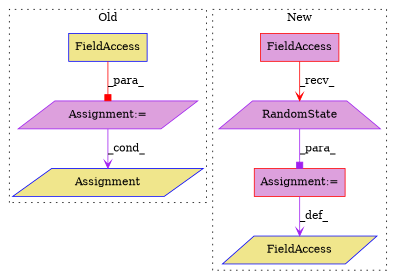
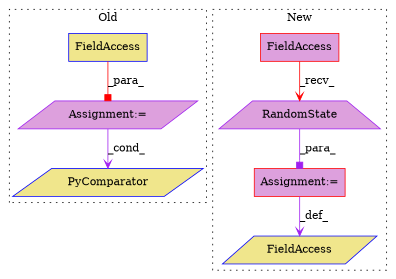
(108, 182) -> (108, 182)
